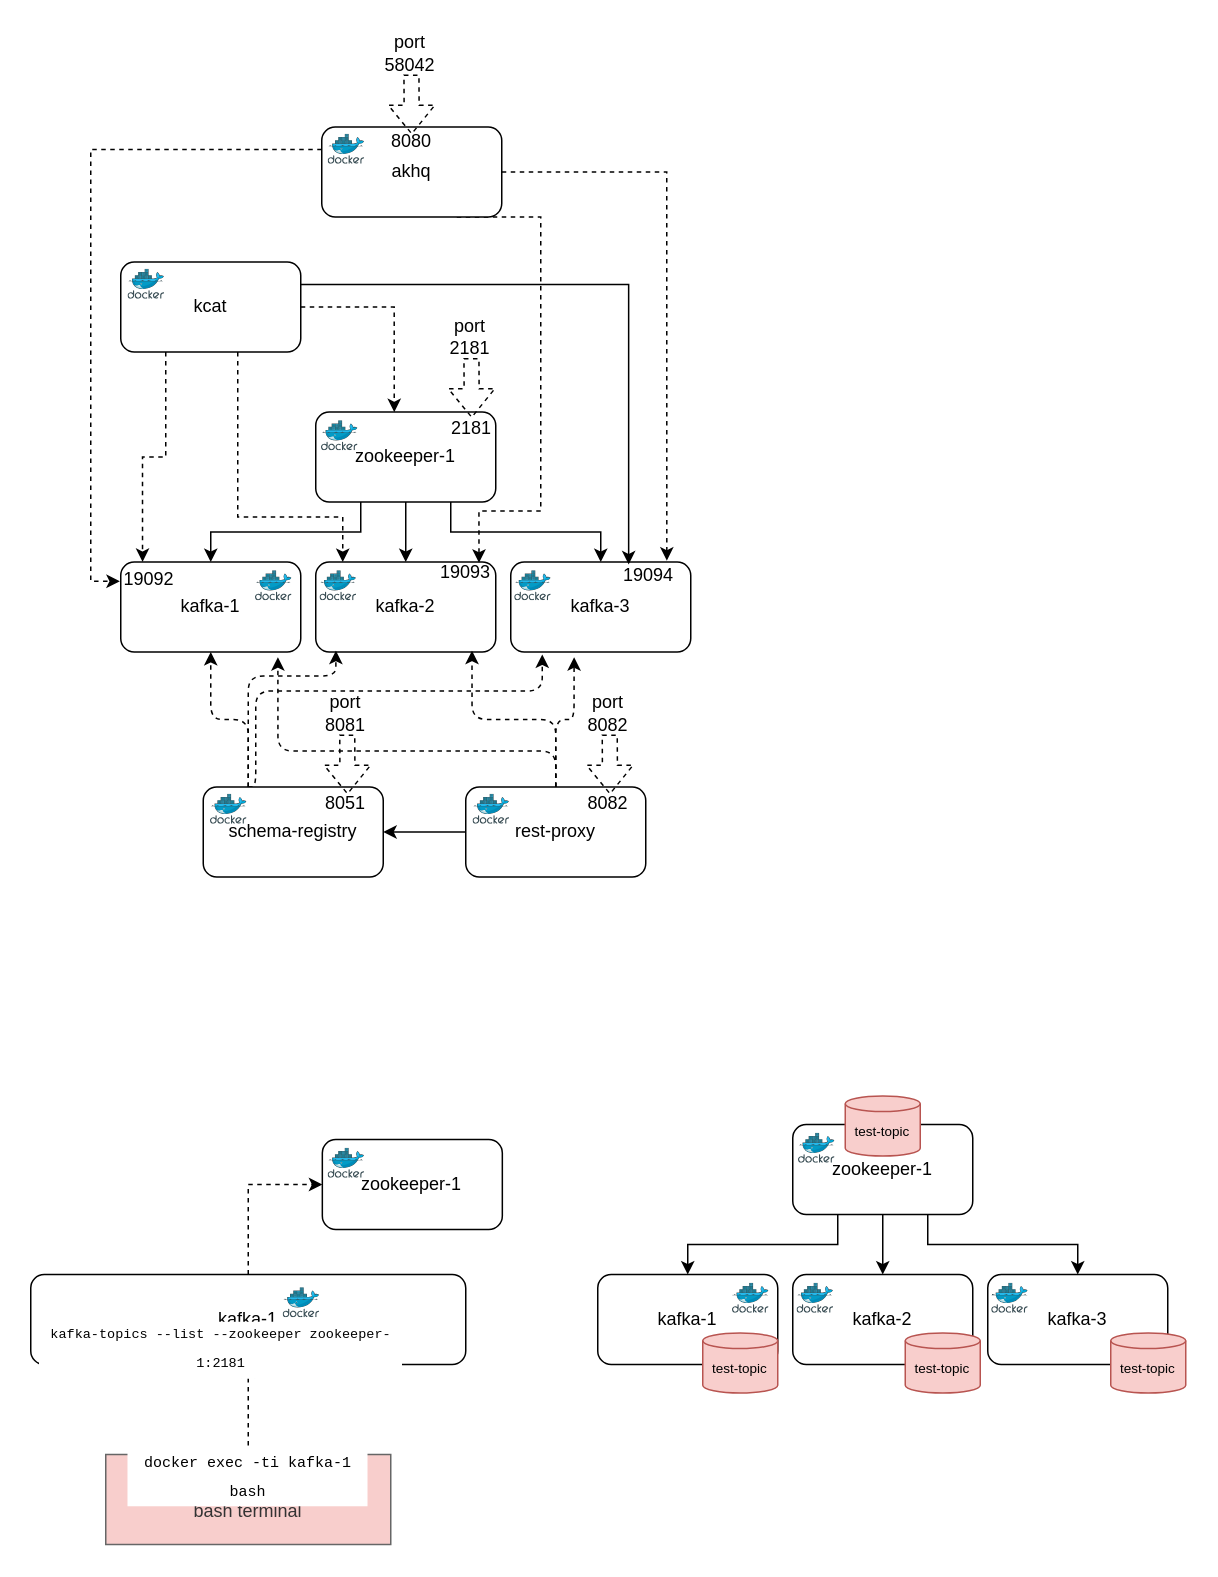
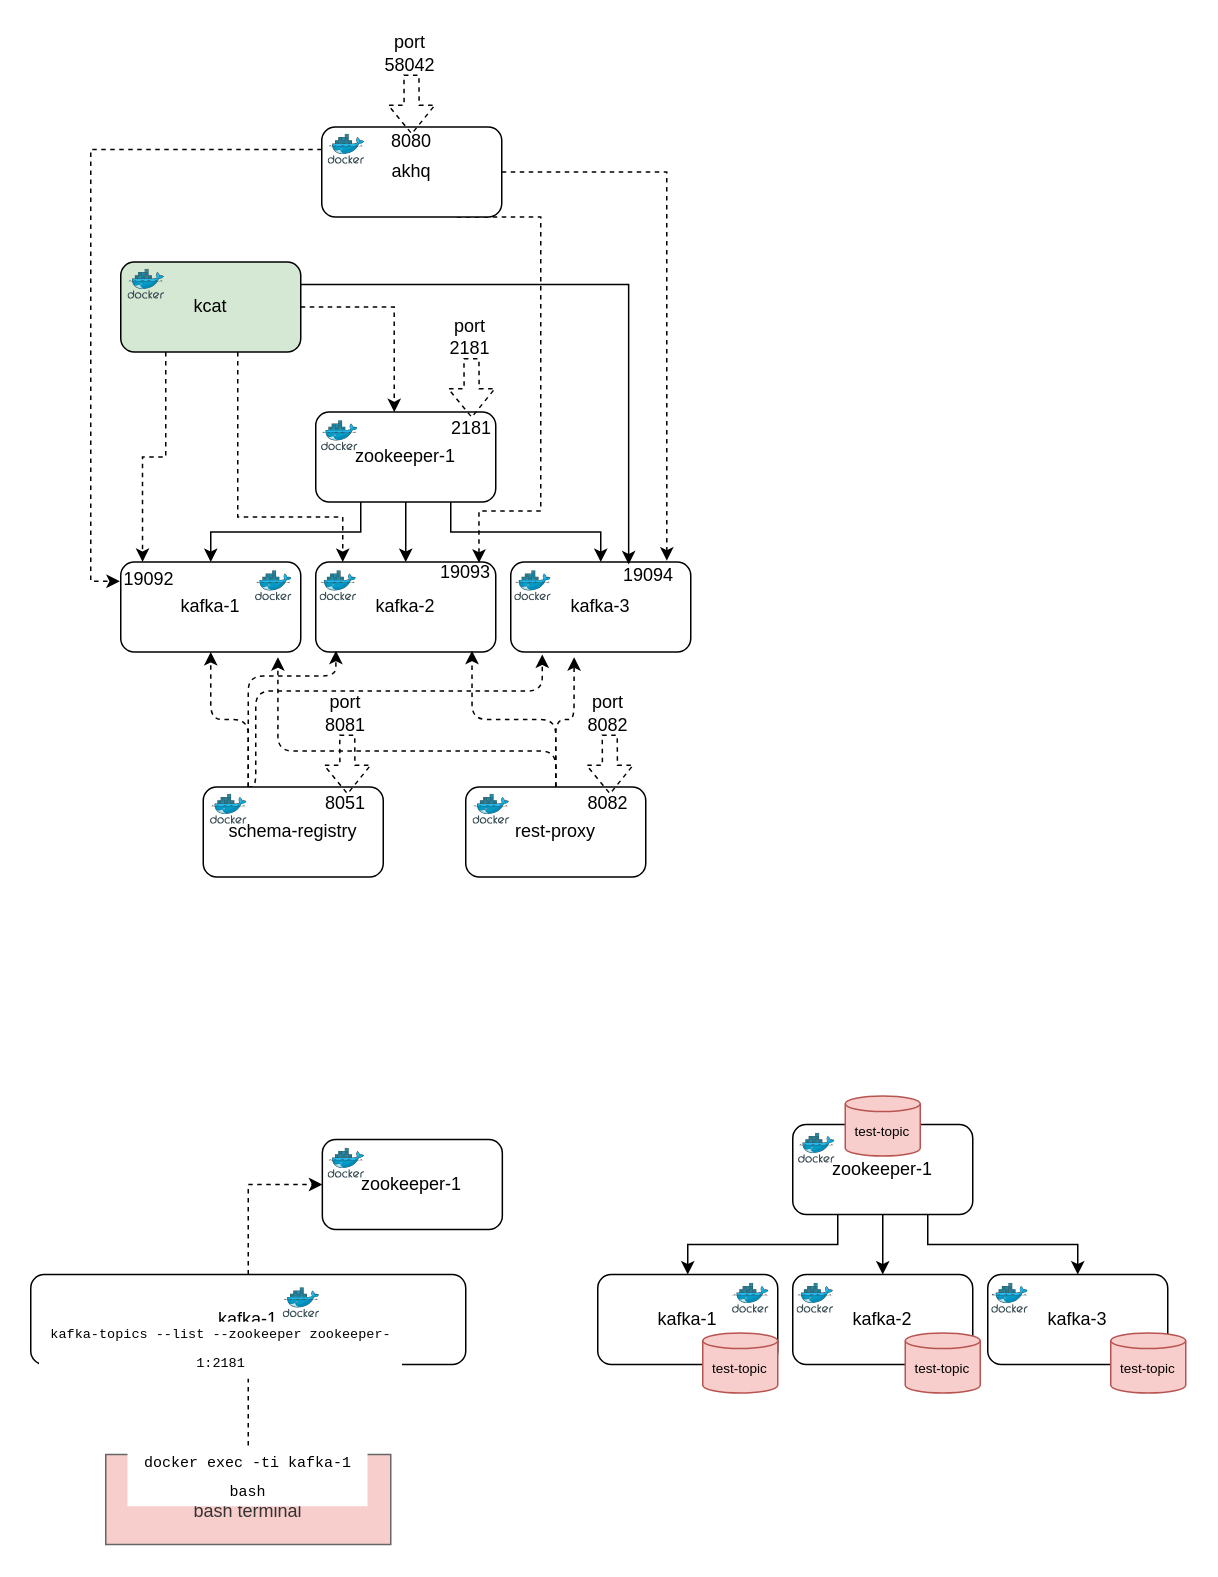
(211, 307) -> (211, 307)
(429, 832) -> none
